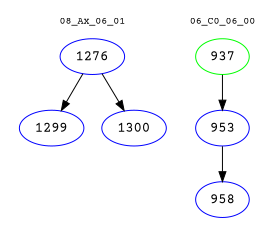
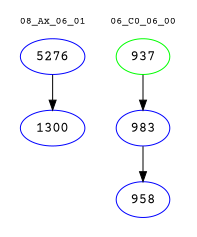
(92, 57) -> (53, 57)
(52, 128) -> none
(222, 128) -> (143, 128)
